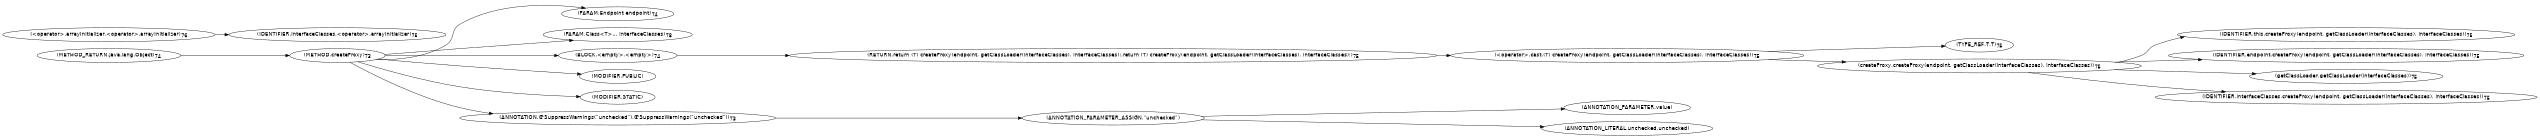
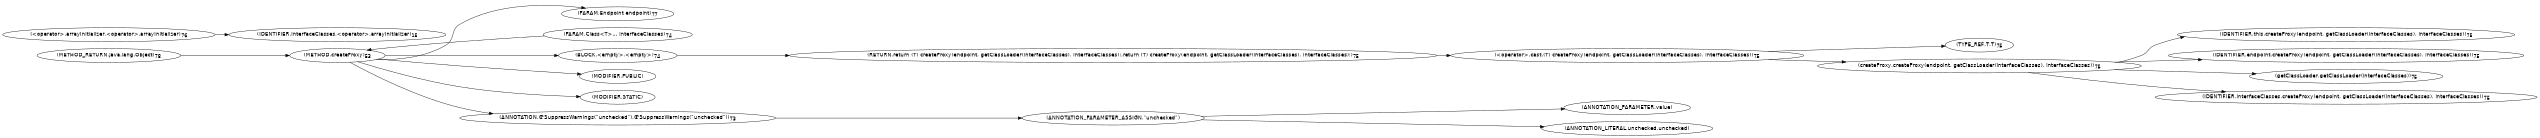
(655, 13) -> (655, 13)
(415, 34) -> (415, 34)
(669, 34) -> (669, 34)
(477, 47) -> (458, 42)
(158, 55) -> (158, 55)
(368, 55) -> (368, 55)
